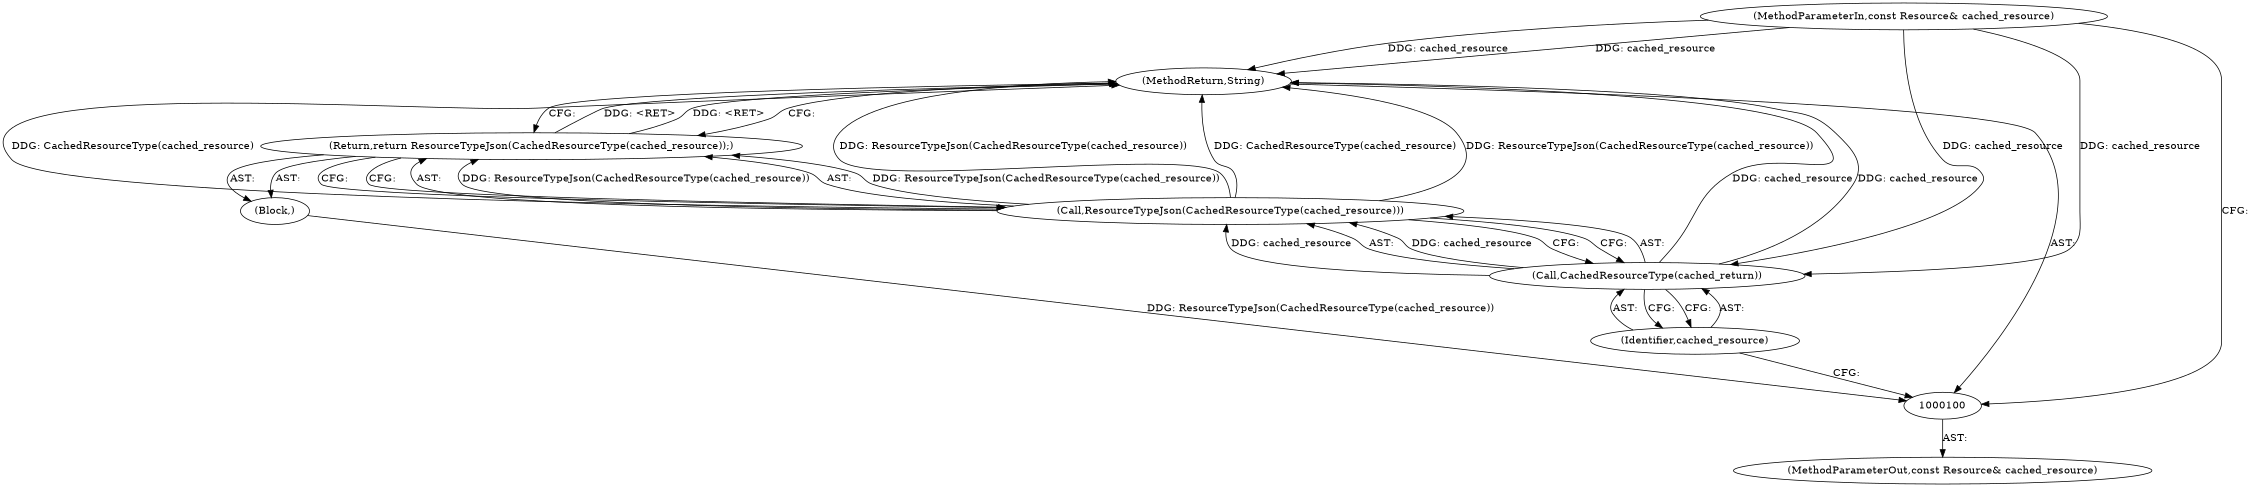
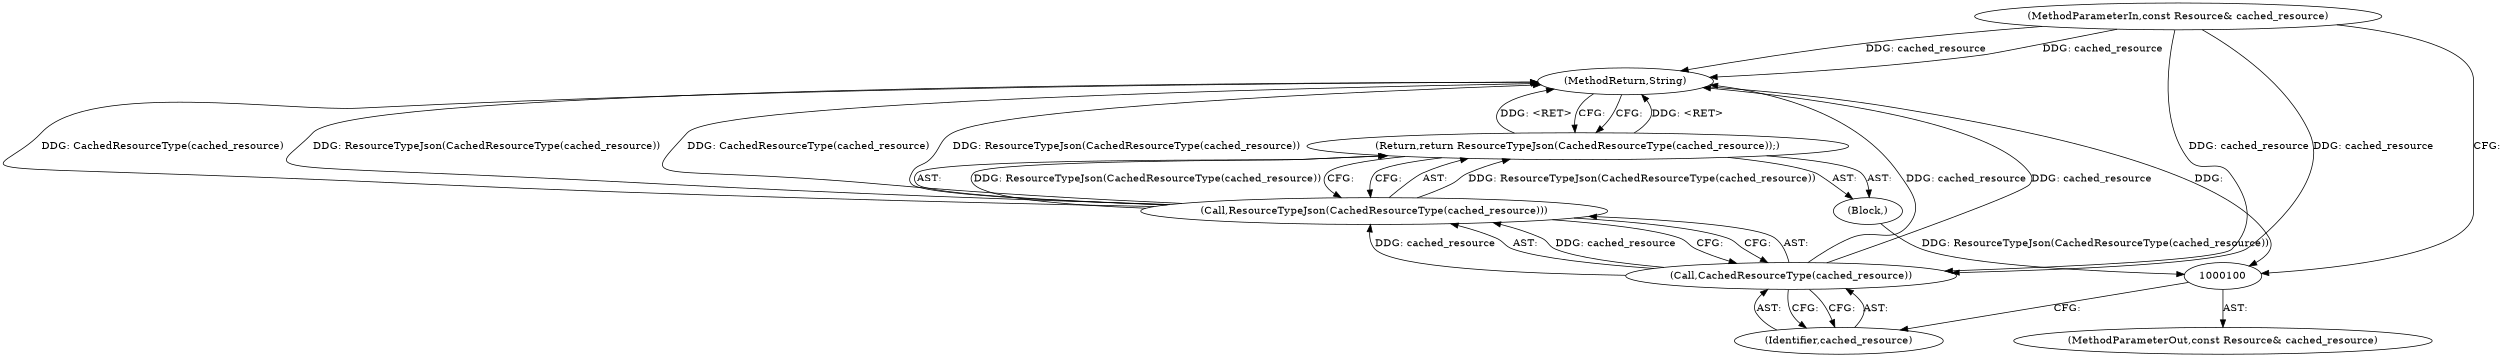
(2065, 244) -> (2211, 179)
(1647, 276) -> (1791, 276)
(1822, 374) -> (2048, 306)
